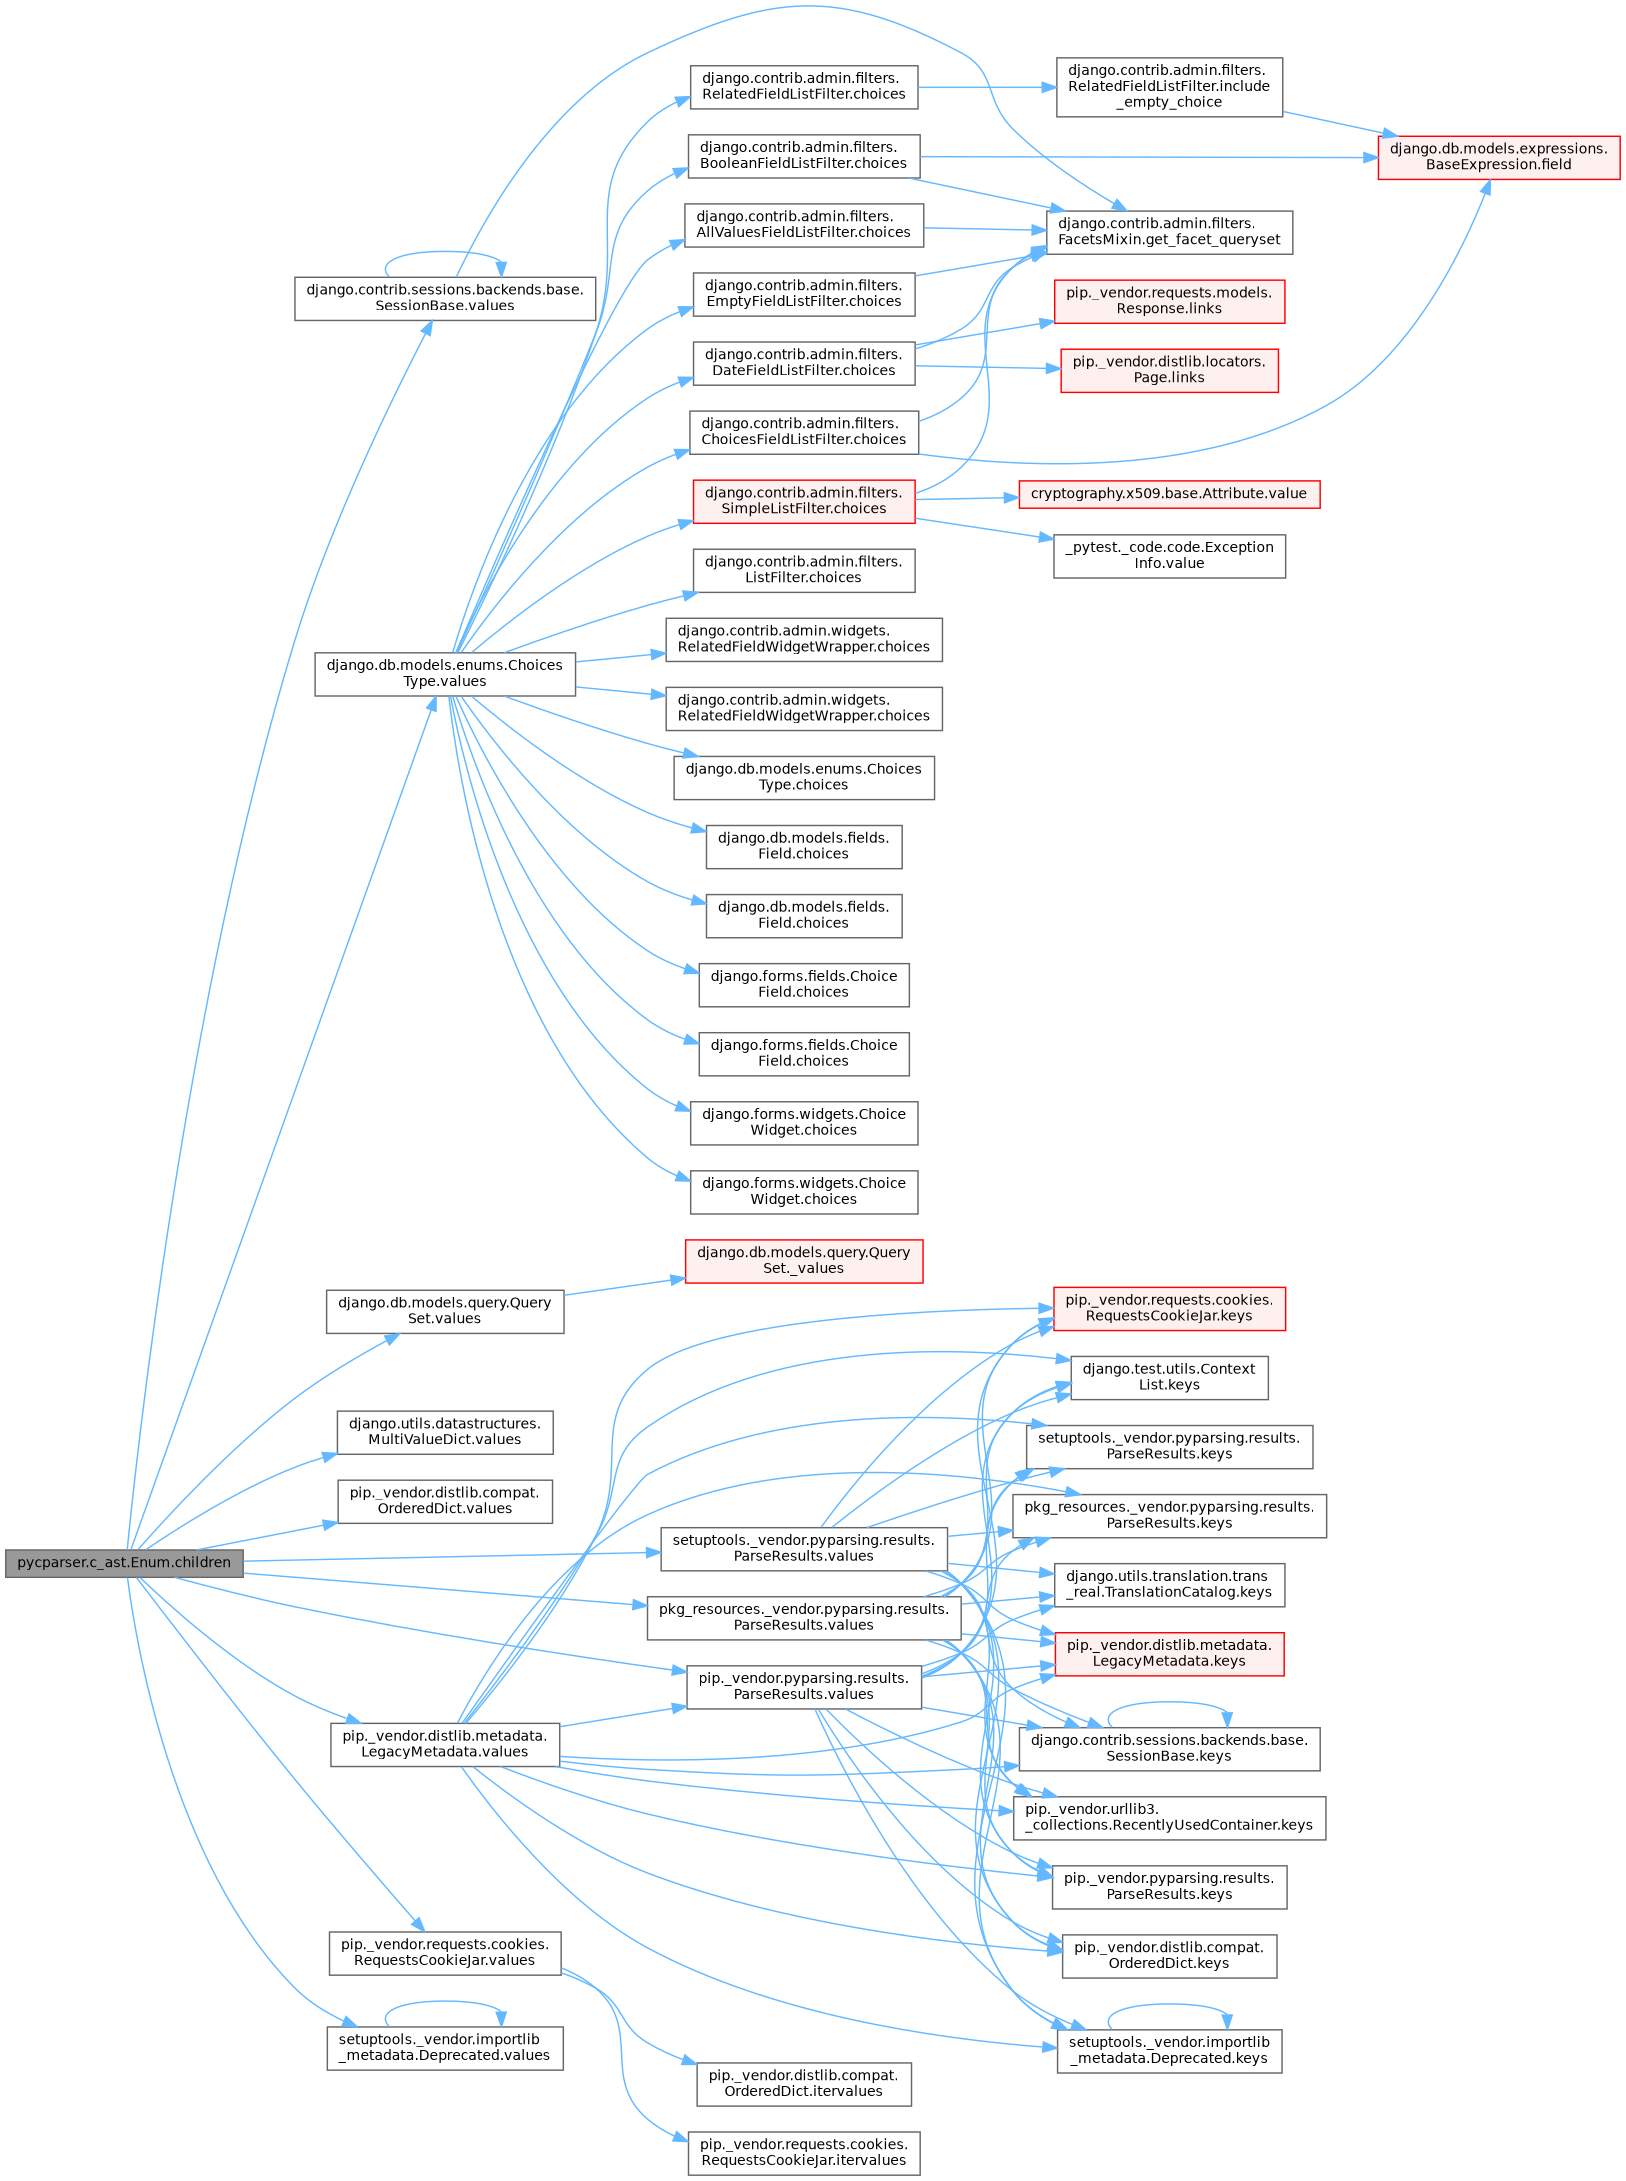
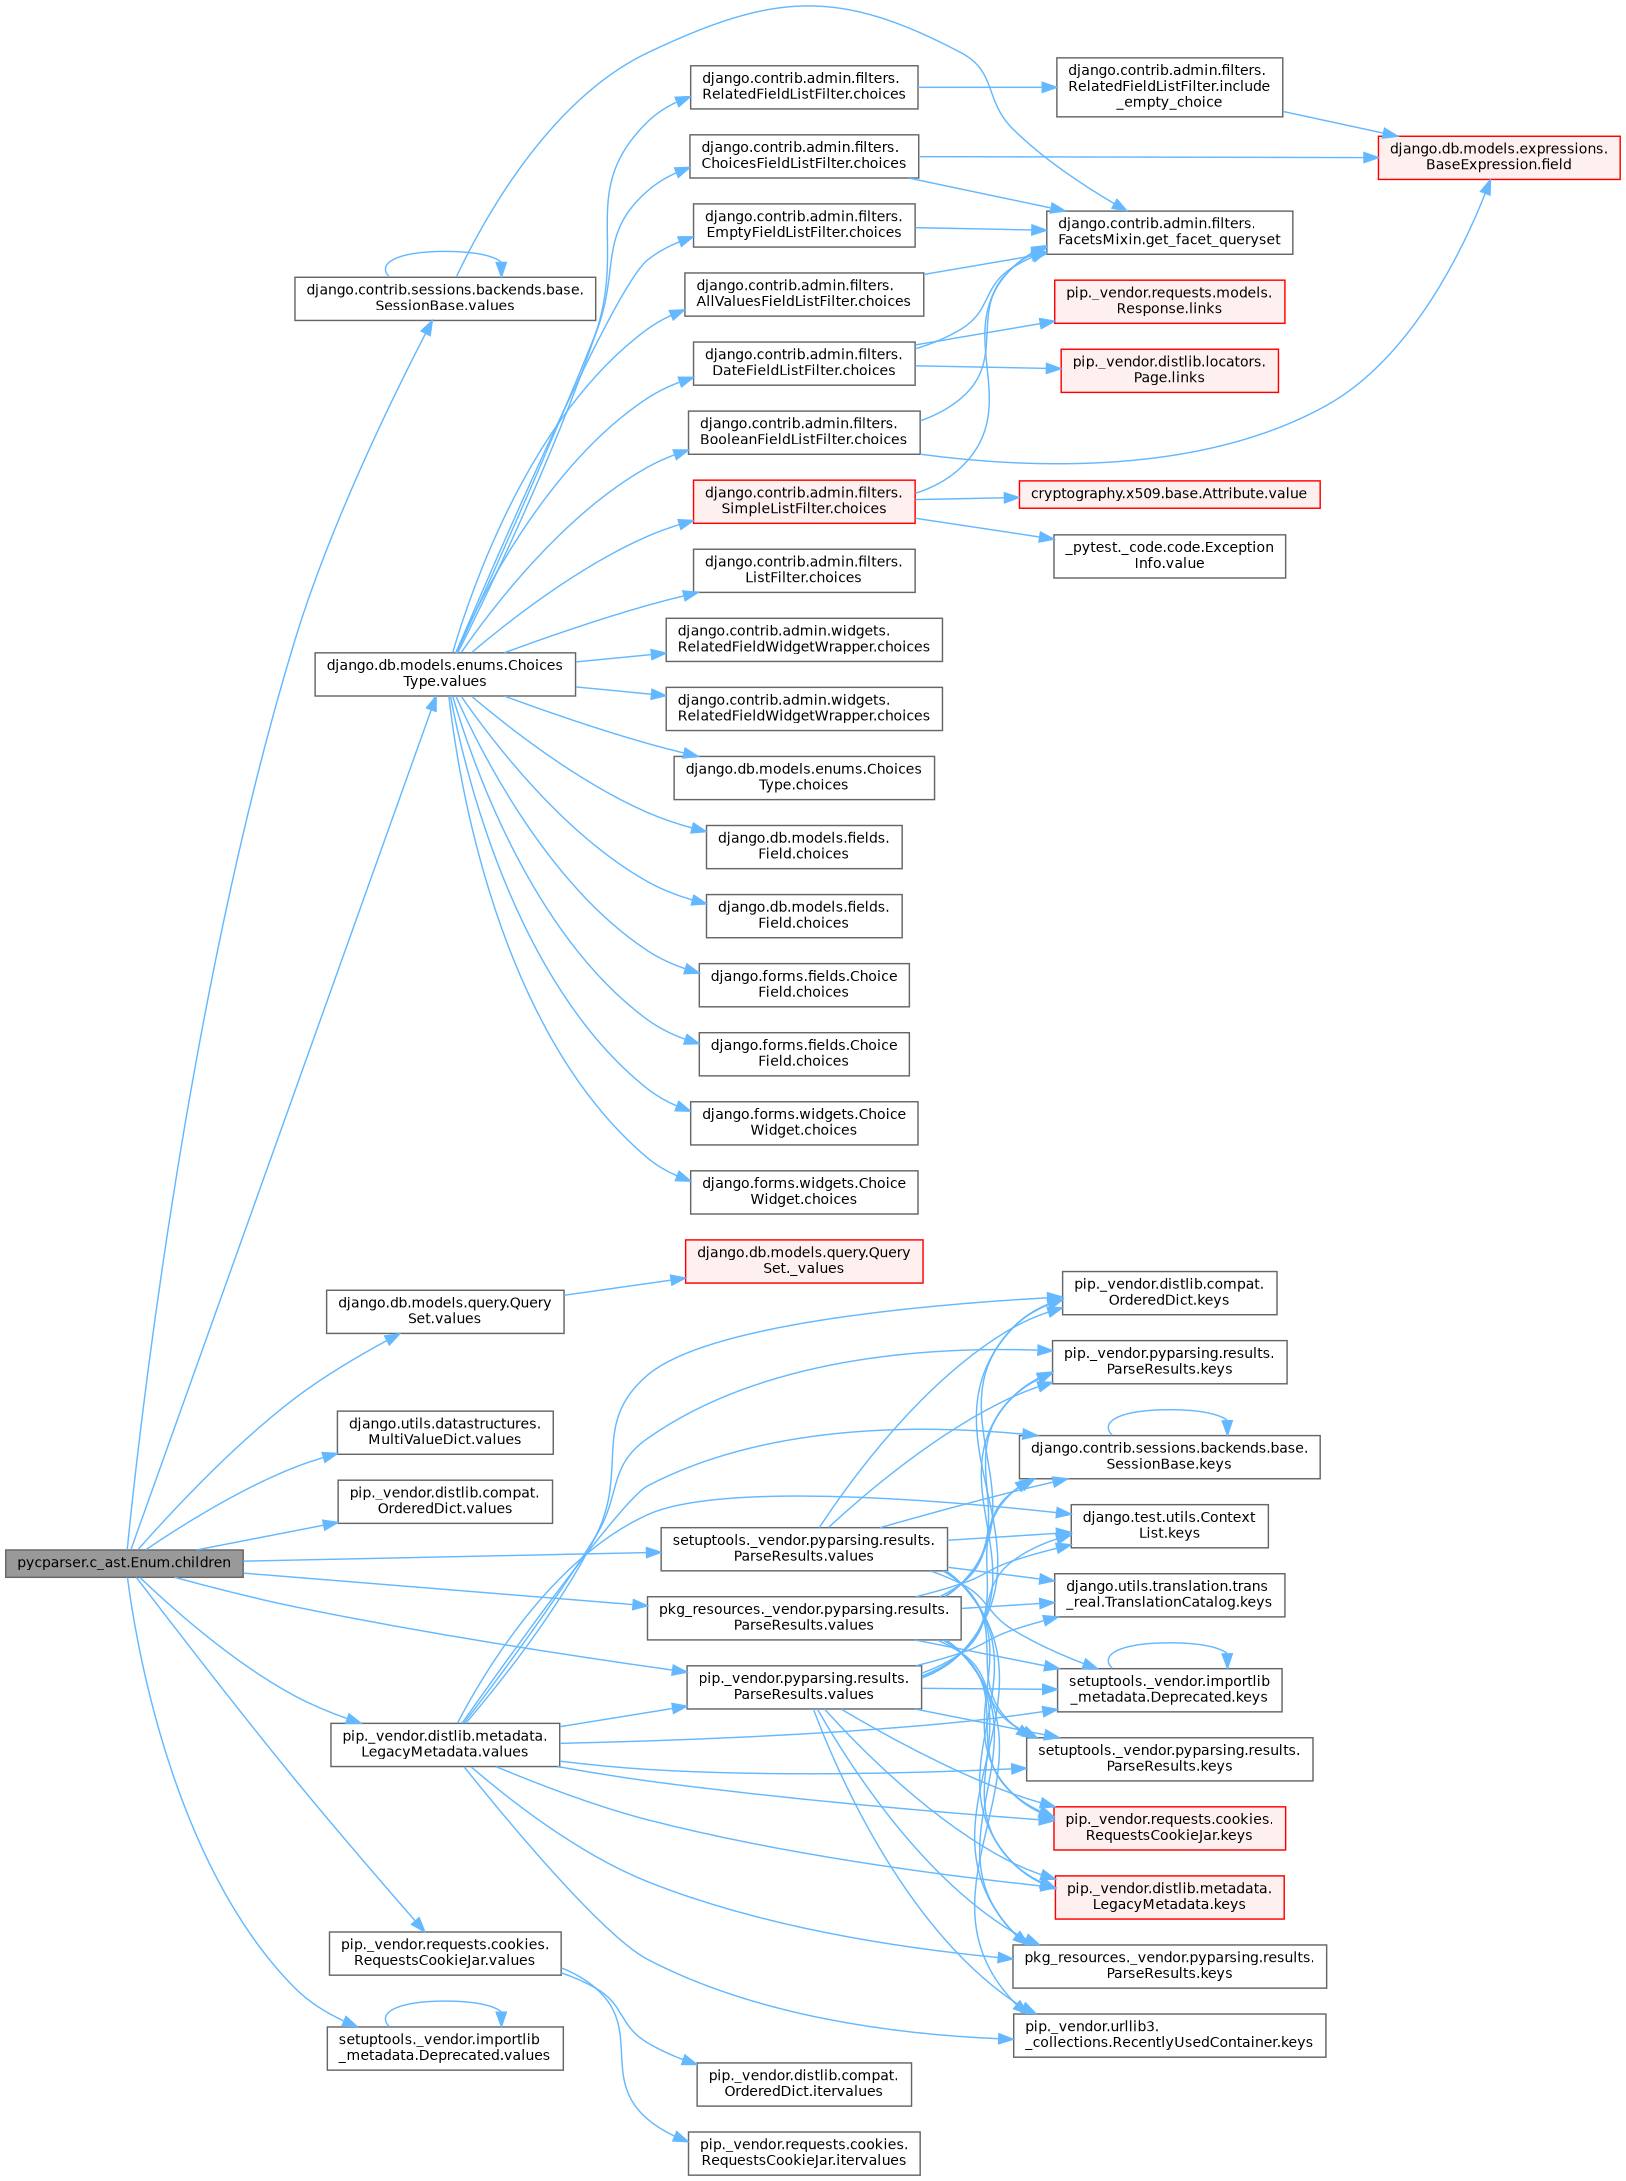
(988, 1676) -> none
